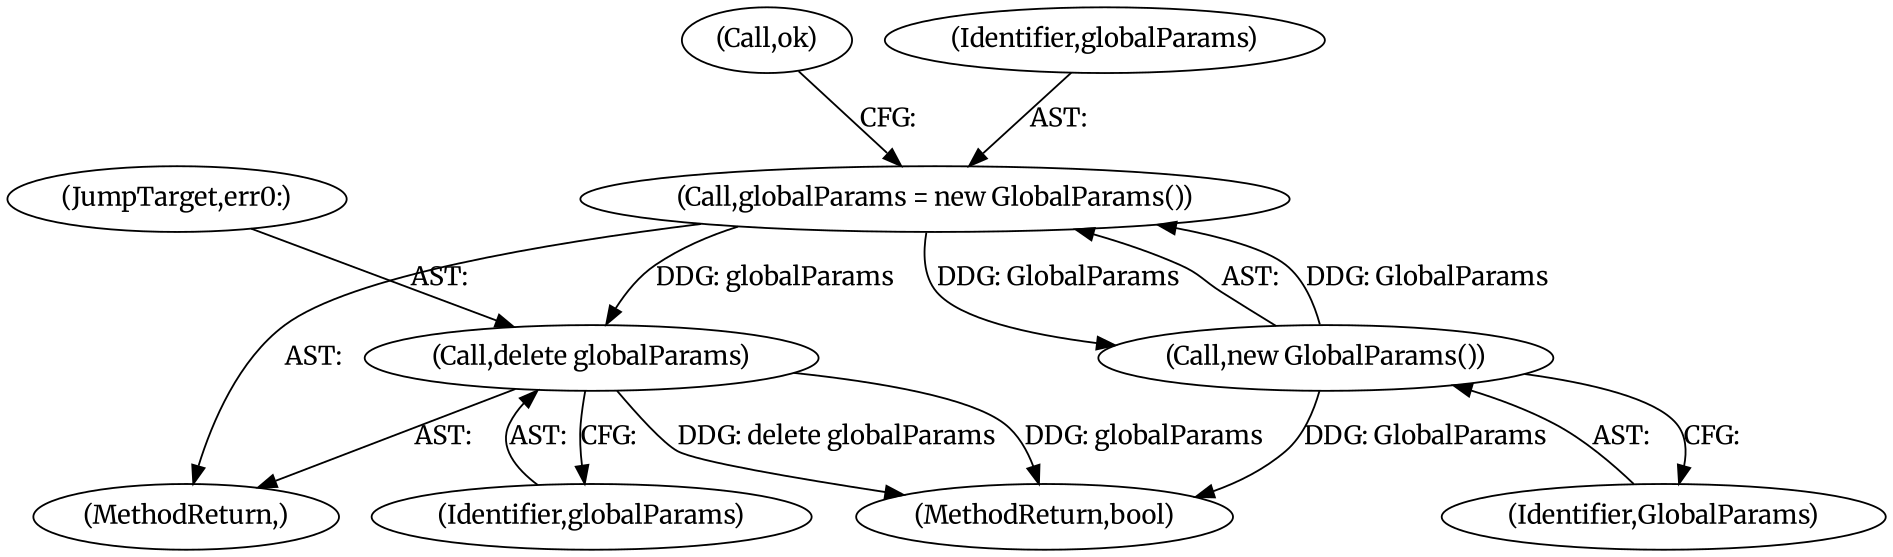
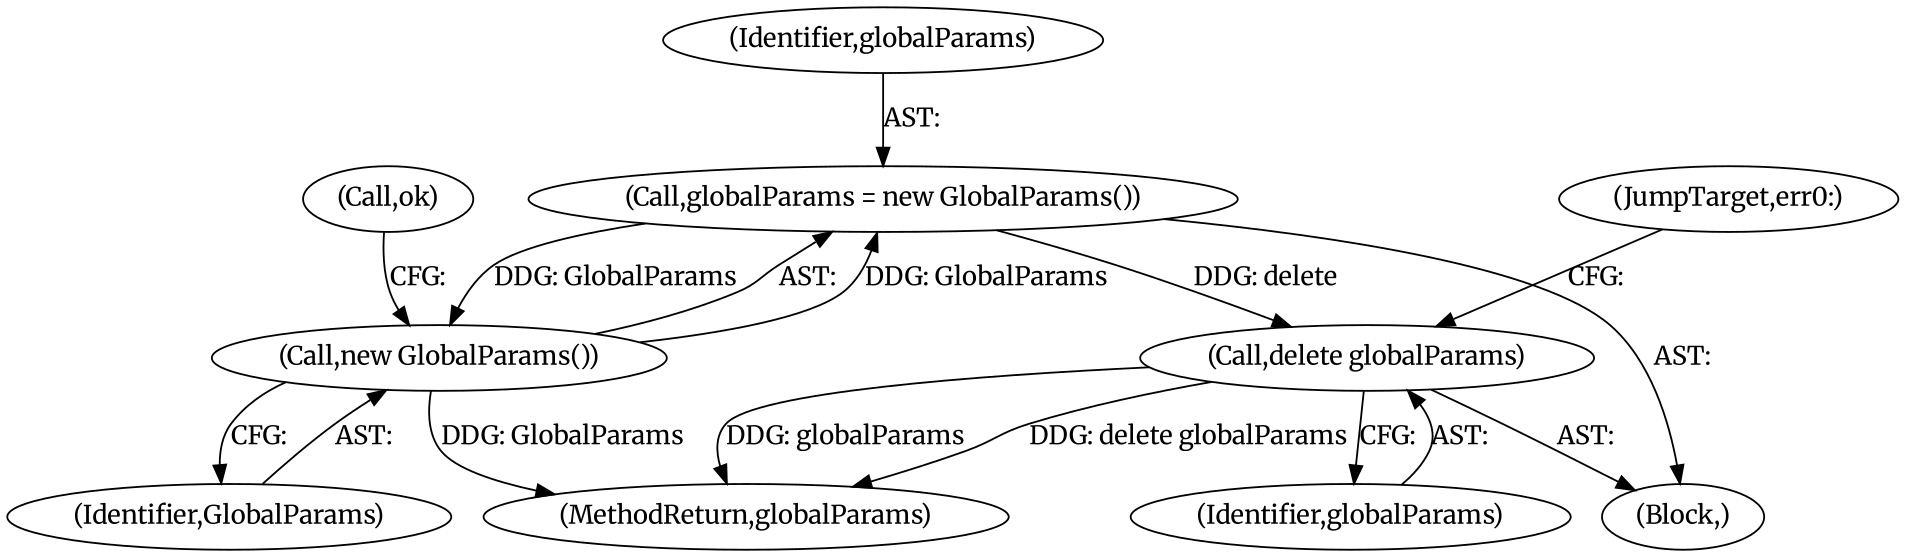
(843, 112) -> (385, 272)
(443, 279) -> (1599, 279)
(775, 279) -> (1266, 279)
(186, 517) -> (1683, 517)
(1045, 517) -> (746, 517)
